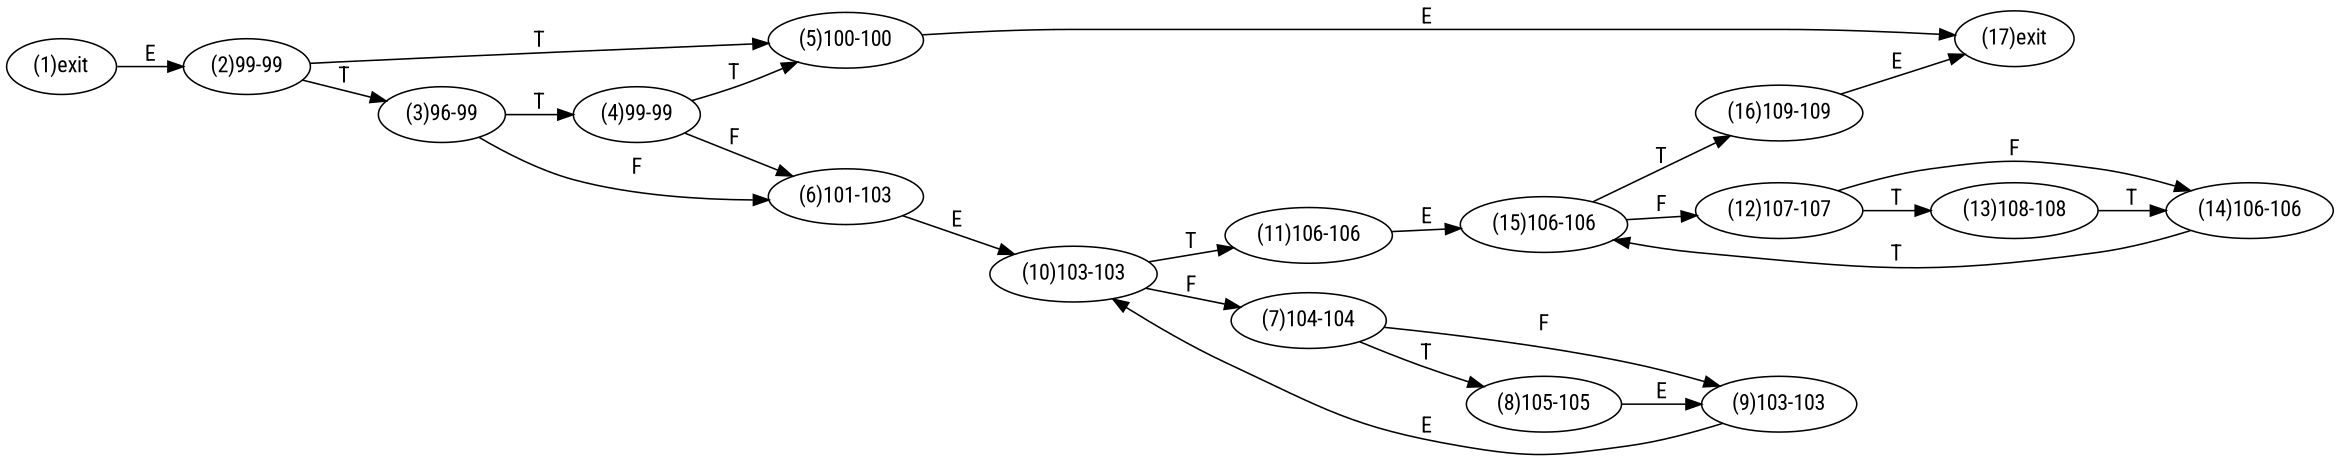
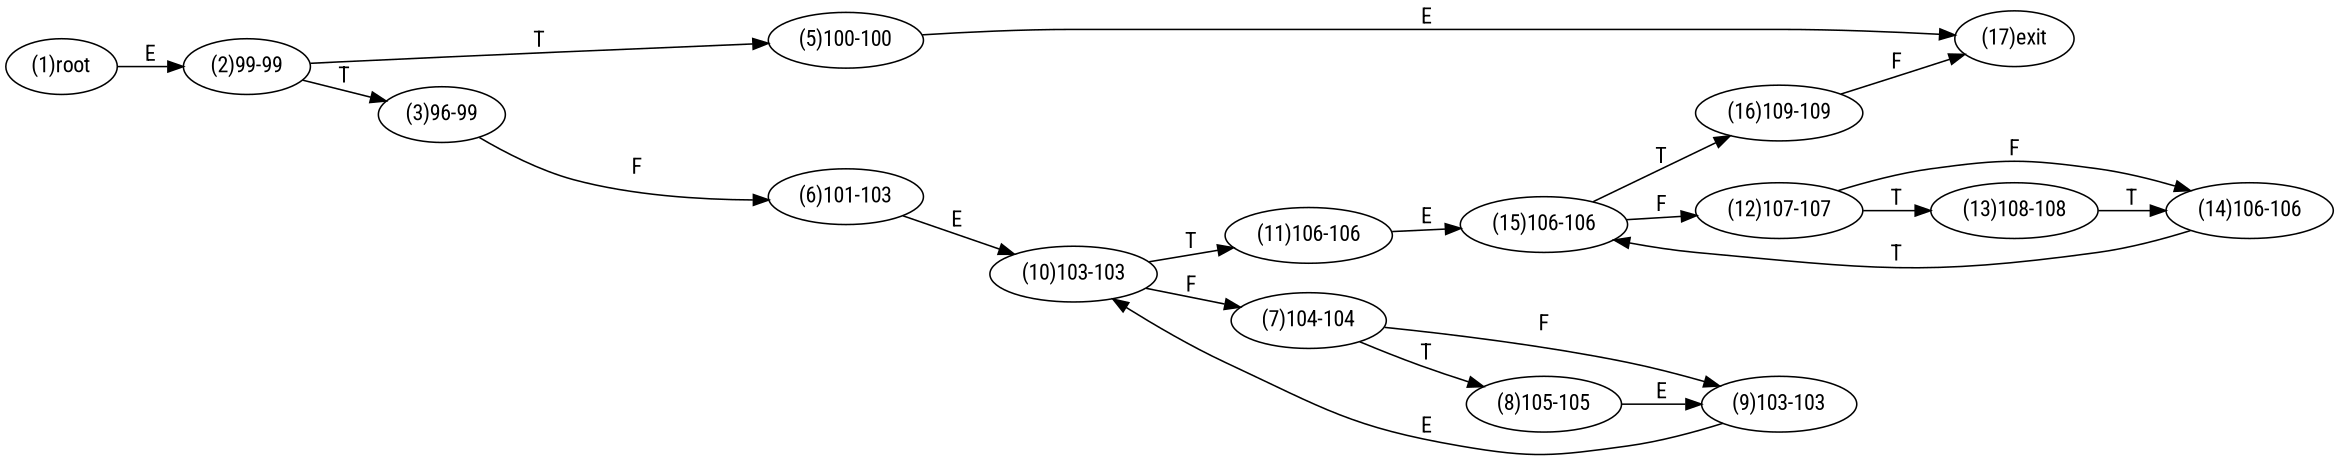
(1897, 63) -> (1897, 63)
(62, 67) -> (62, 67)
(637, 115) -> none
